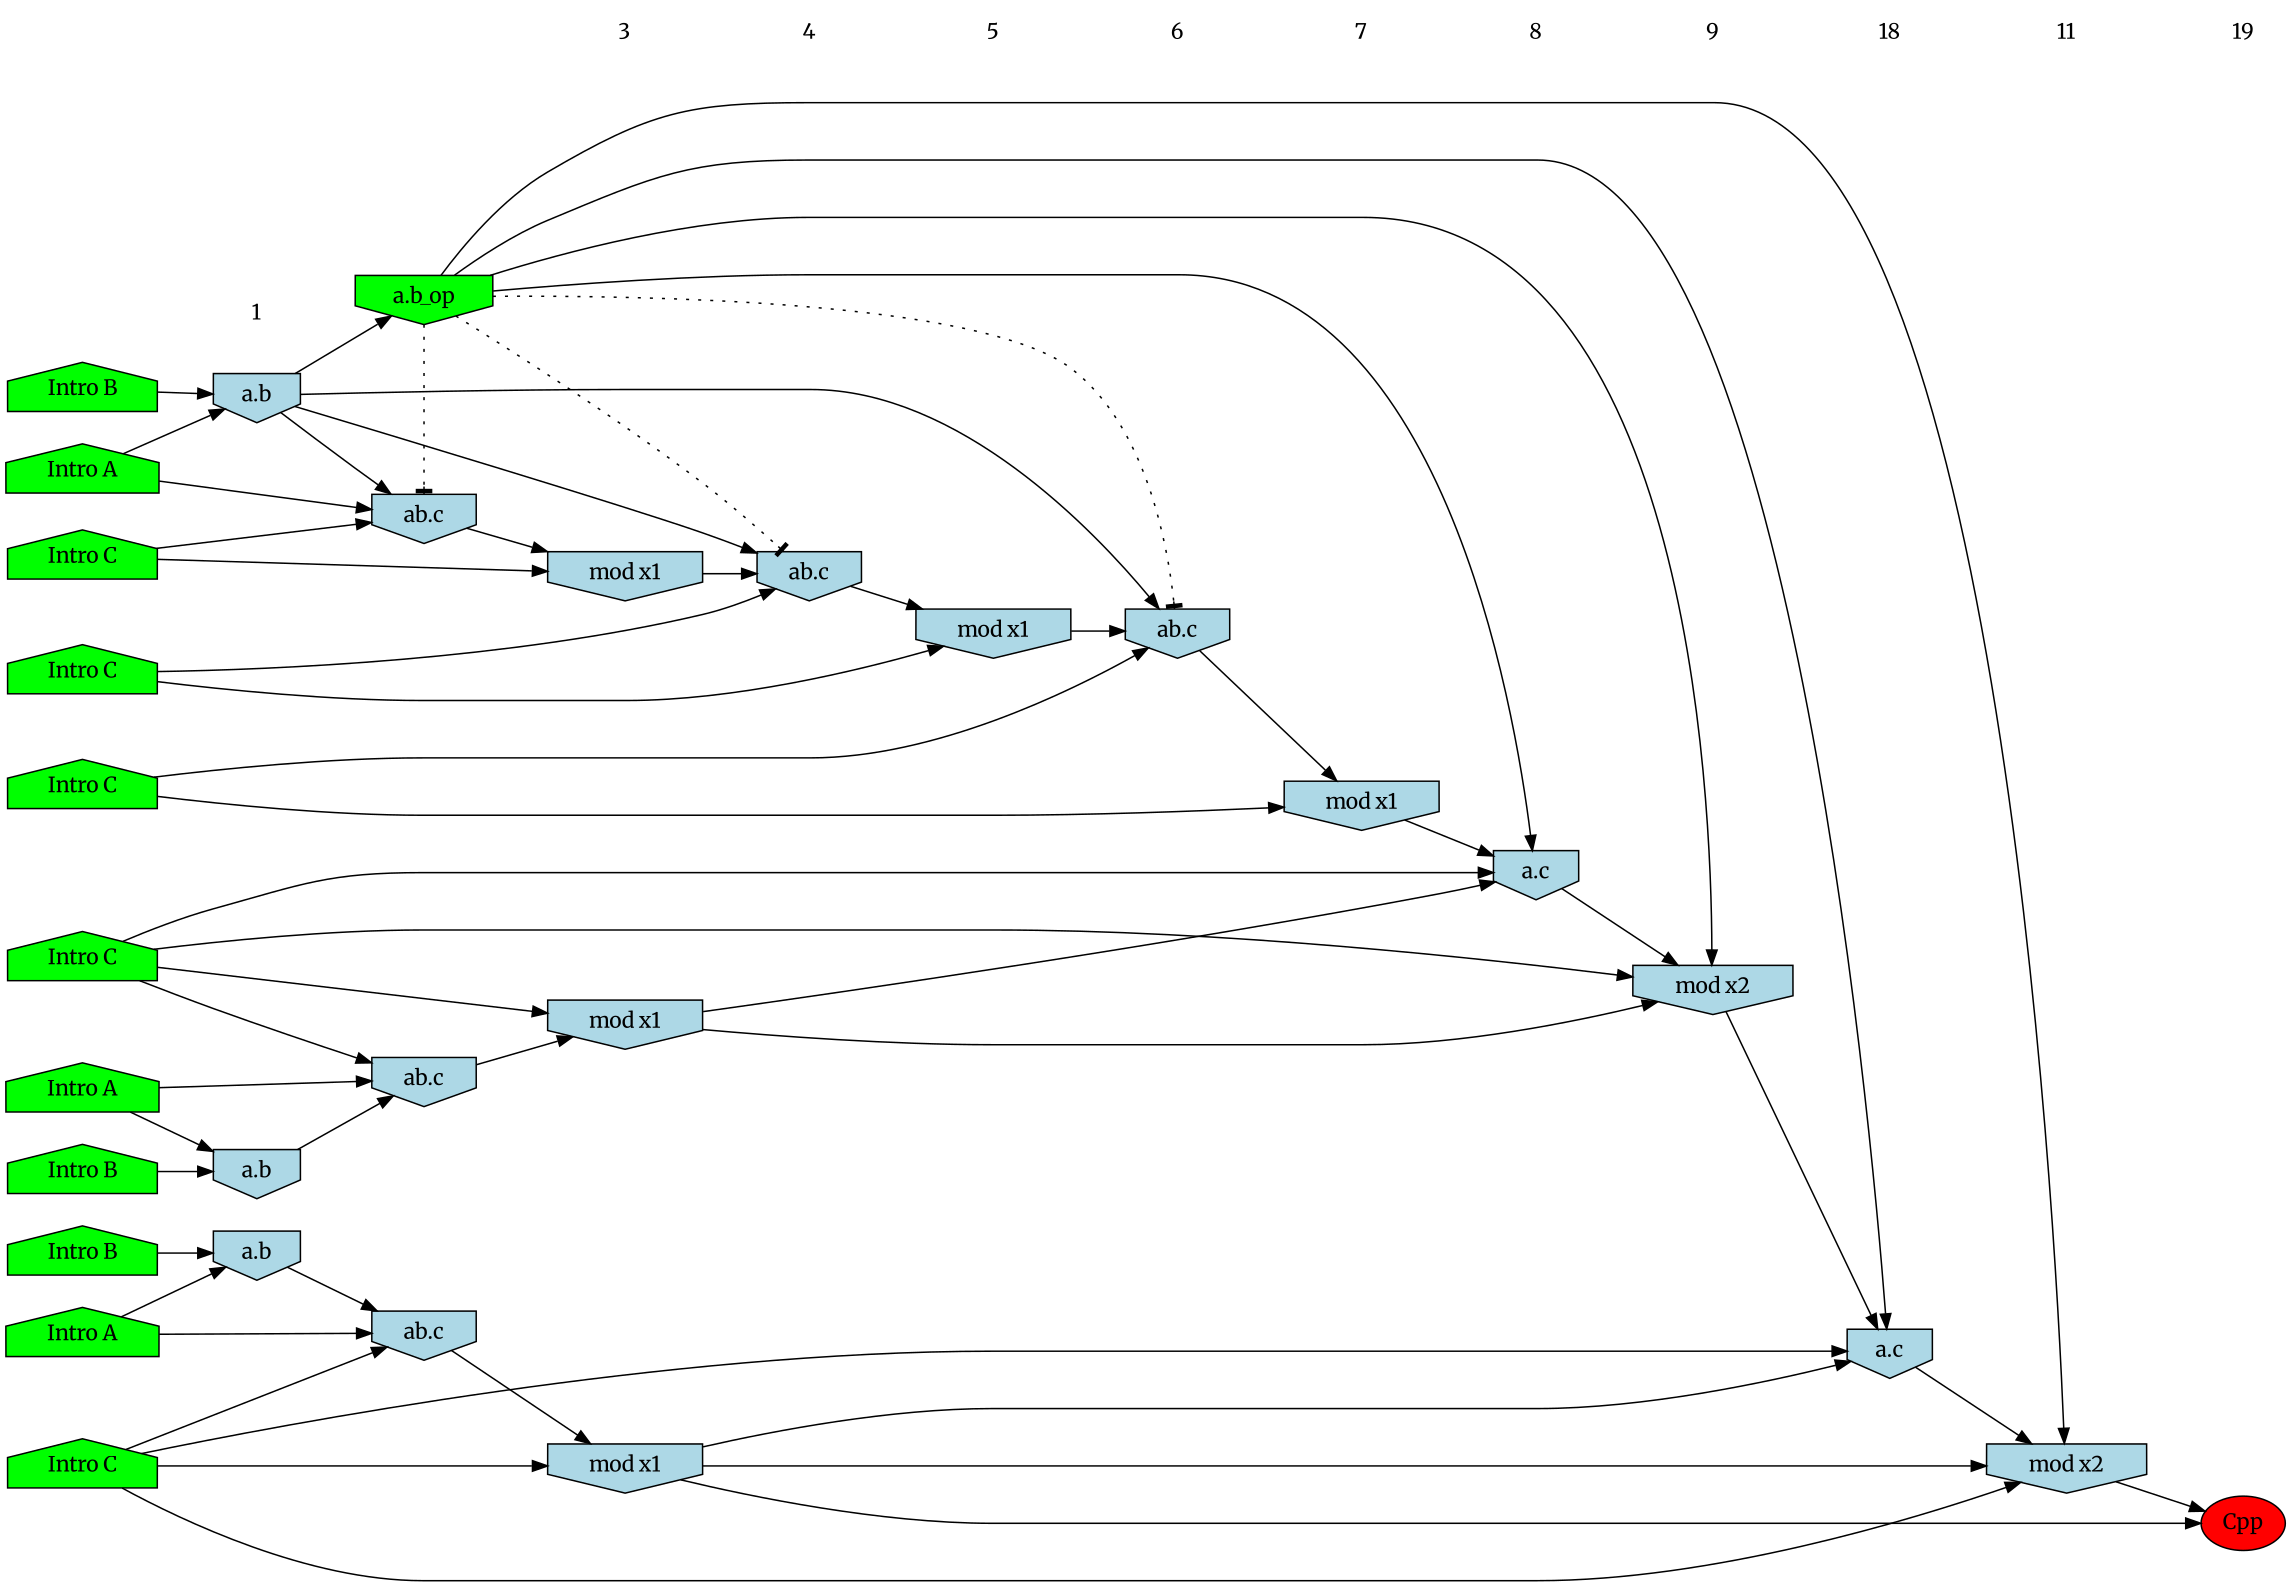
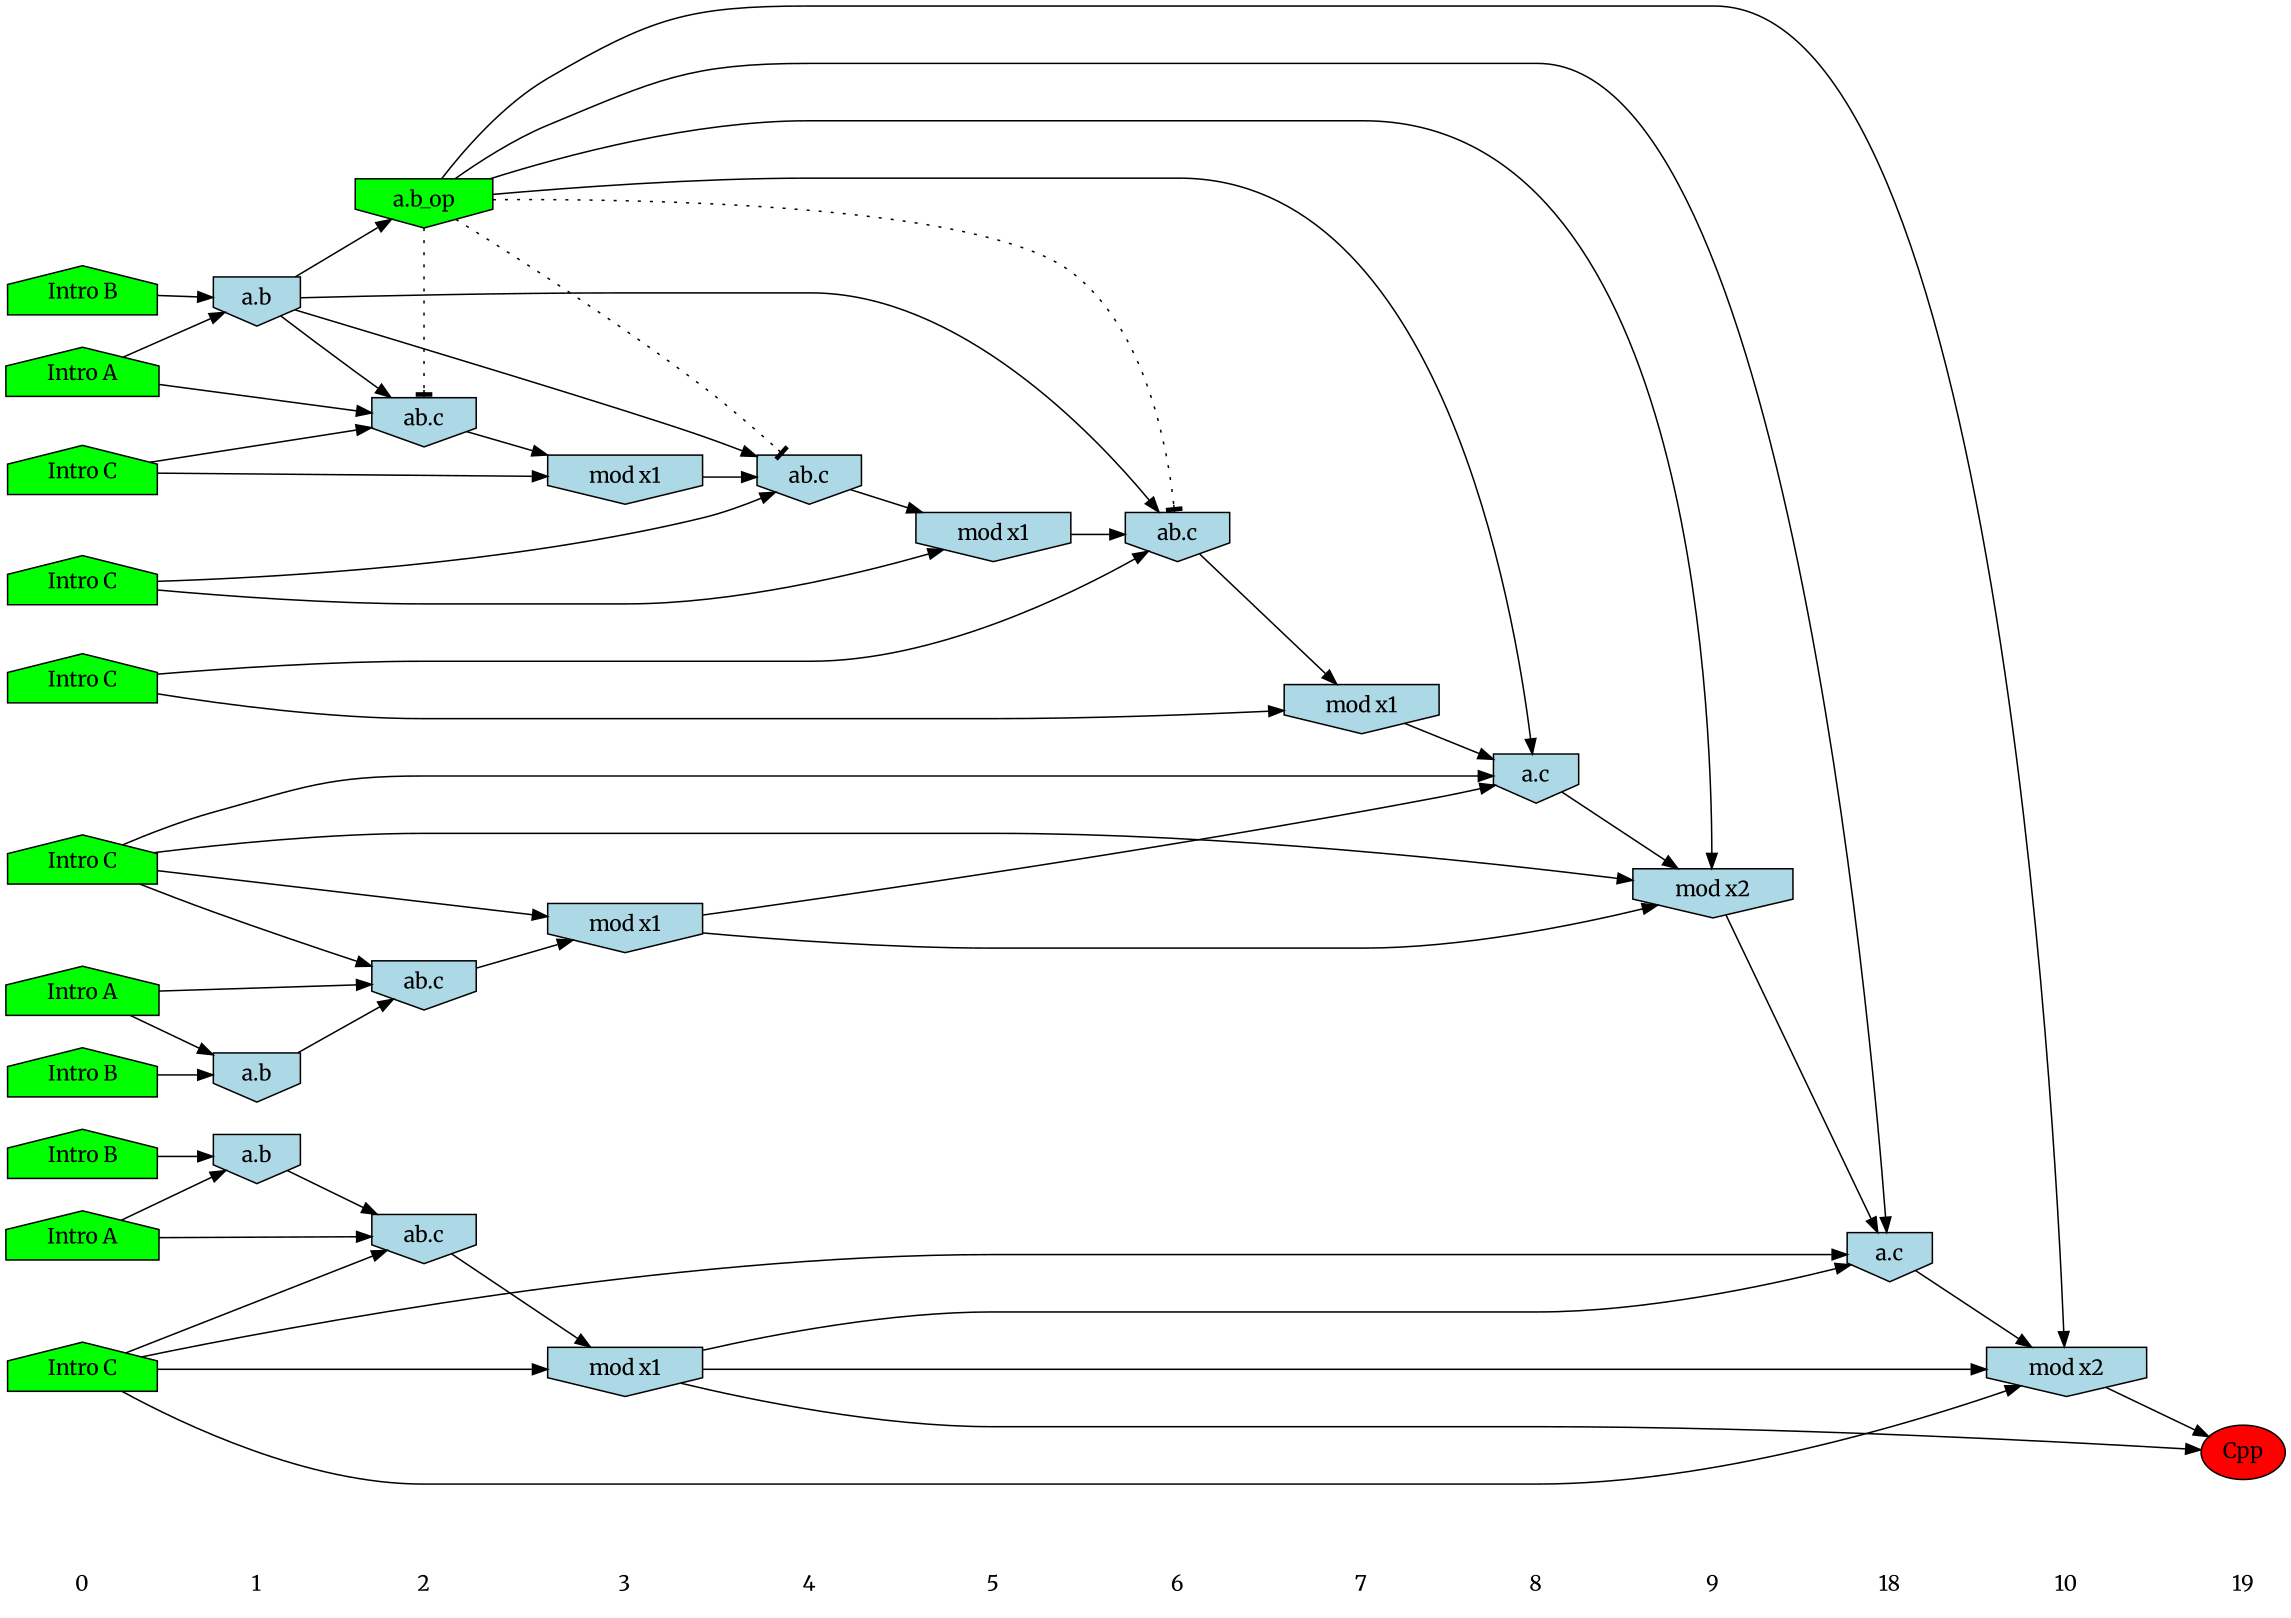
(2067, 33) -> (2067, 1585)
none -> (82, 1585)
none -> (424, 1585)
